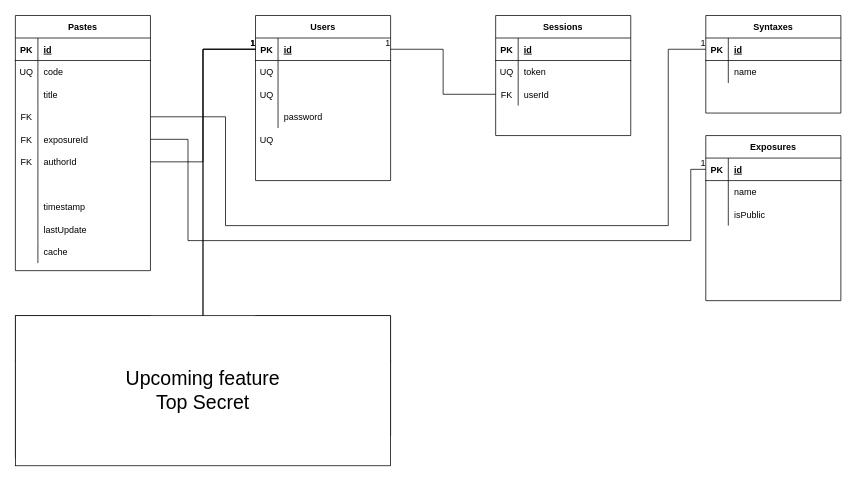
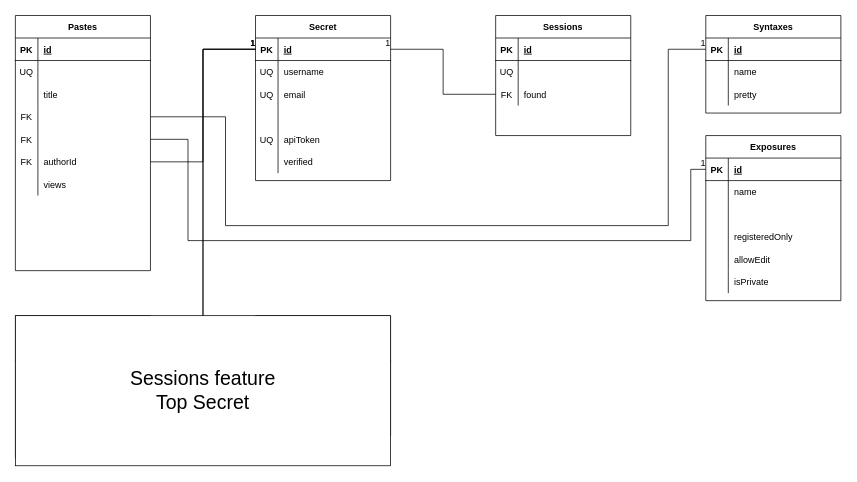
(323, 27) -> (323, 27)
(94, 72) -> none
none -> (334, 72)
(574, 72) -> none
none -> (334, 94)
none -> (784, 94)
(539, 95) -> (536, 95)
(334, 117) -> none
(94, 139) -> none
none -> (334, 139)
none -> (334, 162)
none -> (94, 184)
(94, 207) -> none
(784, 214) -> none
(94, 229) -> none
none -> (784, 237)
(94, 252) -> none
none -> (784, 259)
none -> (784, 282)
(203, 390) -> (203, 390)
